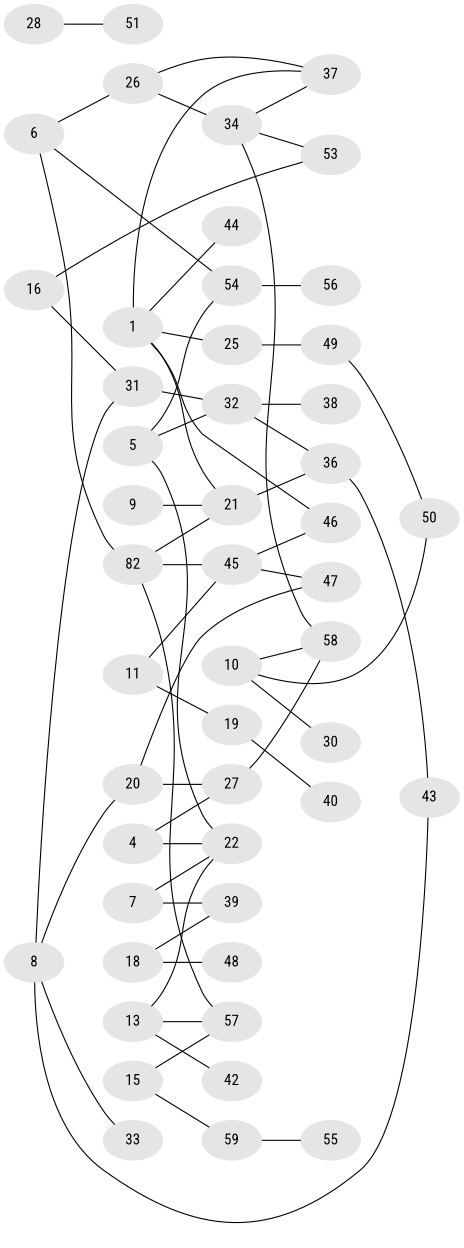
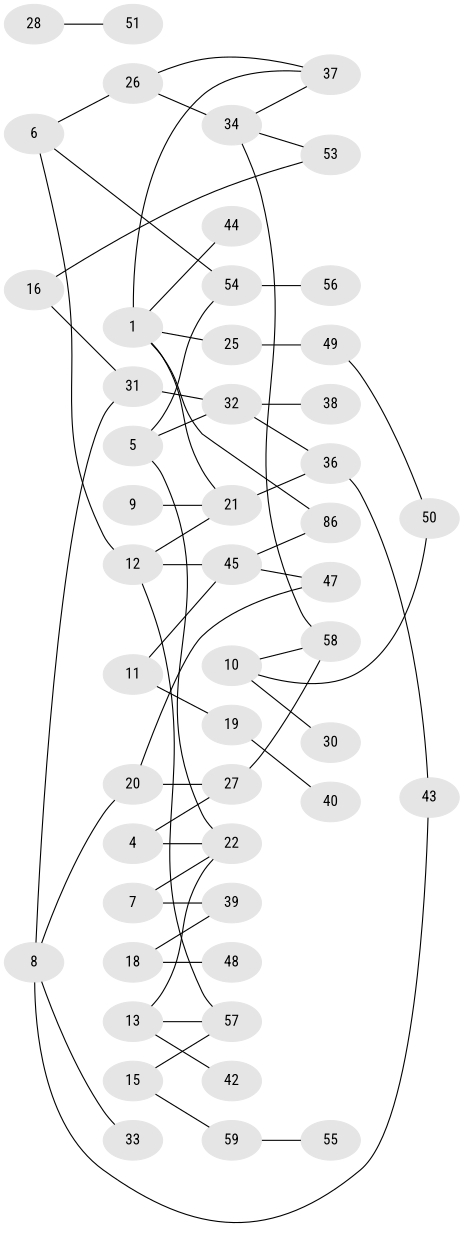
(331, 523) -> (331, 523)
(133, 565) -> (133, 565)
